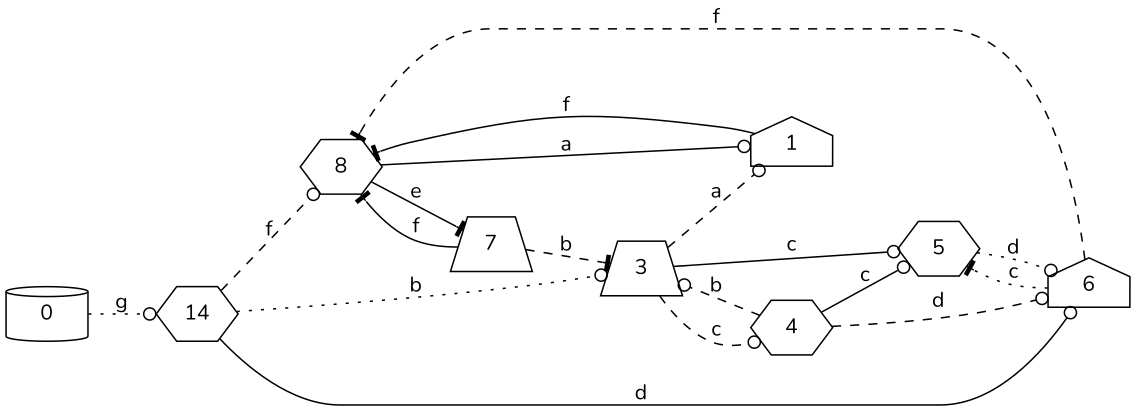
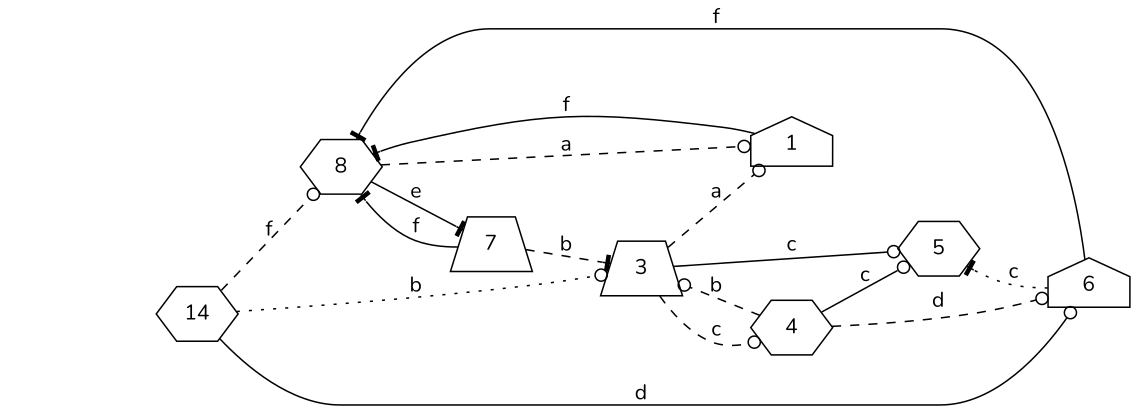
(776, 29) -> (776, 29)
(559, 156) -> (559, 156)
(1012, 259) -> none
(47, 314) -> none
